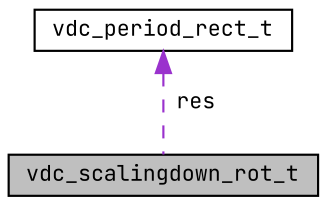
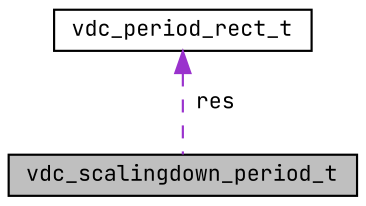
(163, 175) -> (183, 175)
